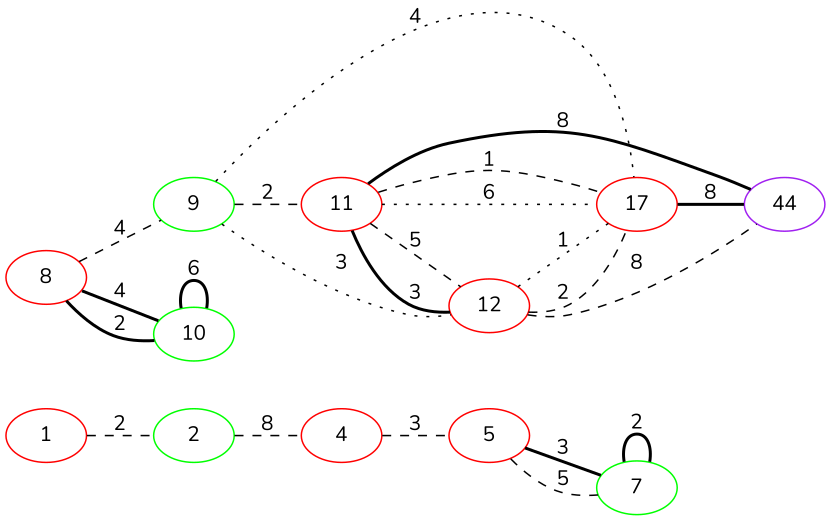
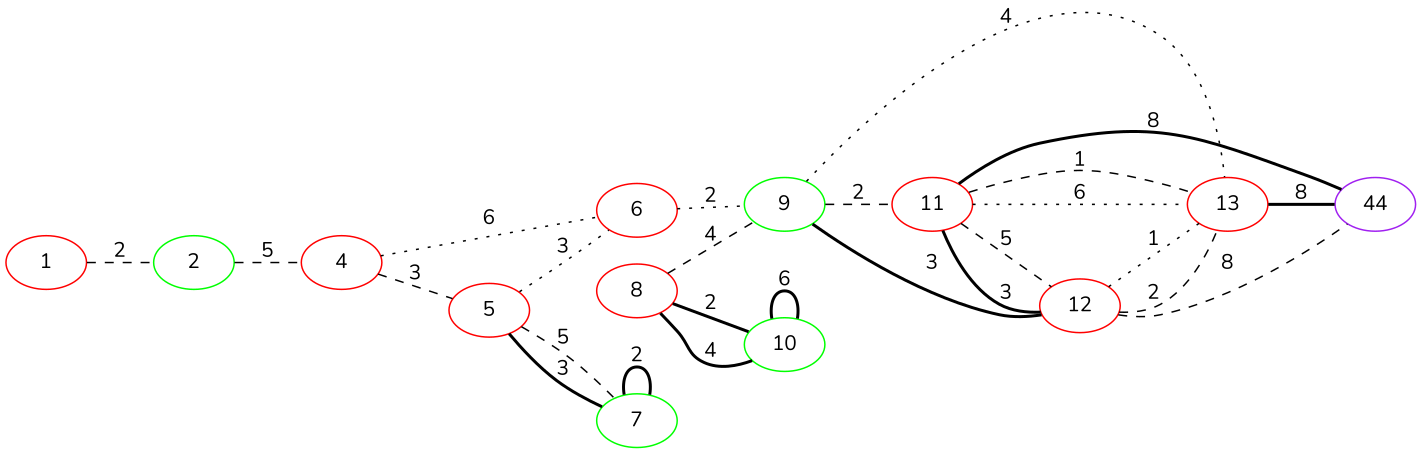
(637, 204) -> (1228, 204)
none -> (637, 210)
(330, 288) -> (921, 288)
(268, 424) -> (268, 251)
